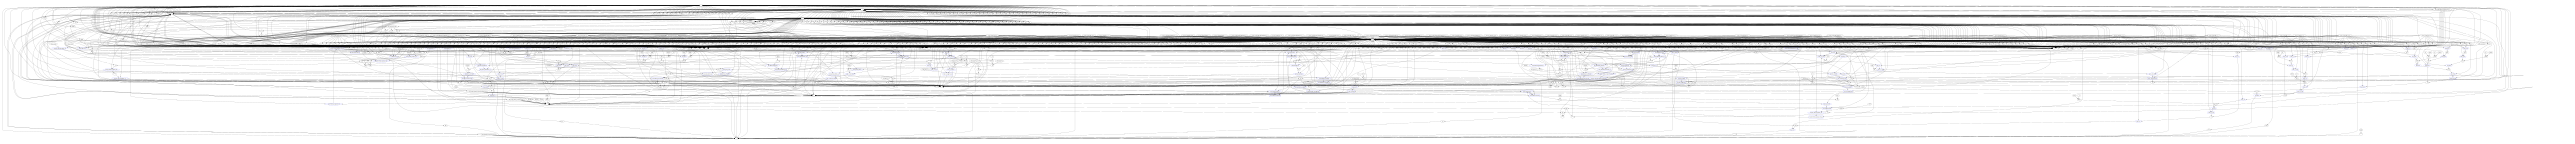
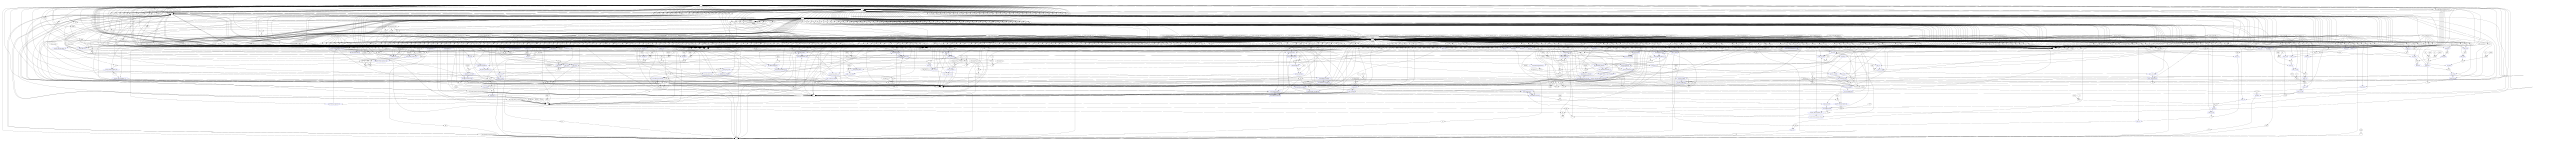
none -> (1841, 104)
